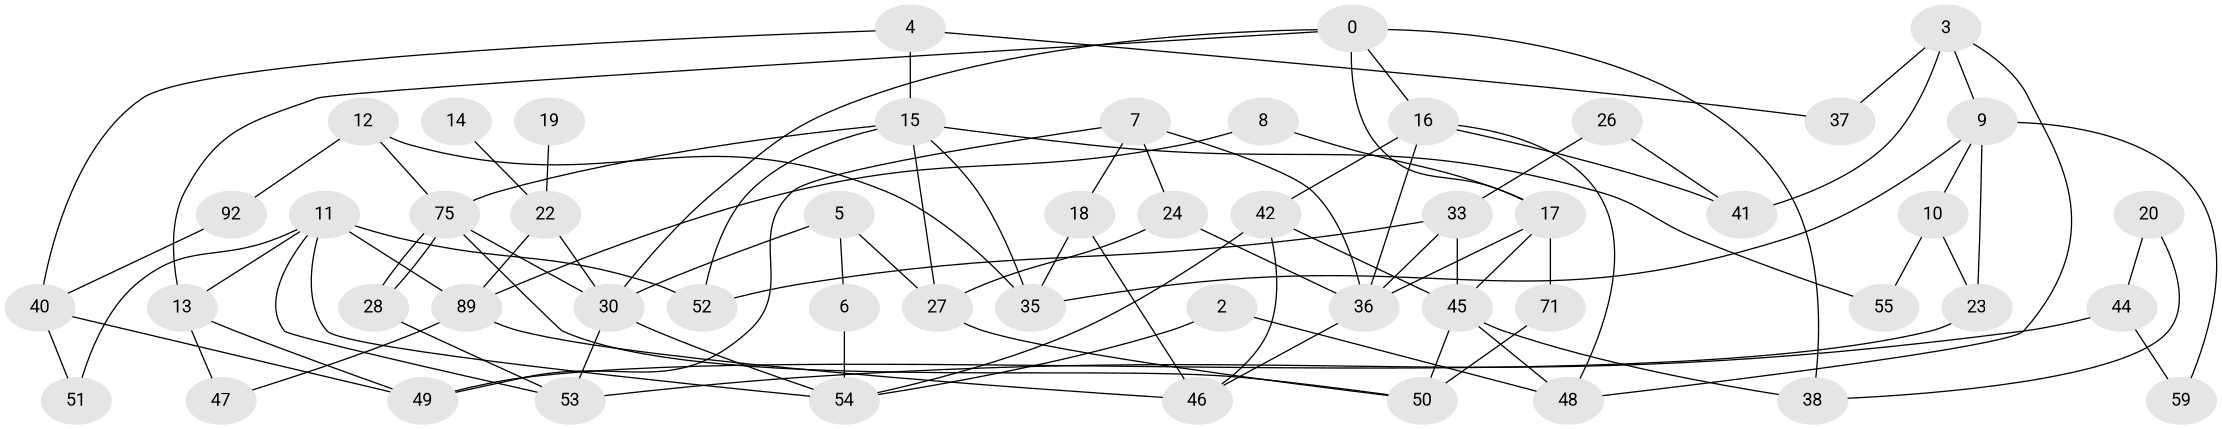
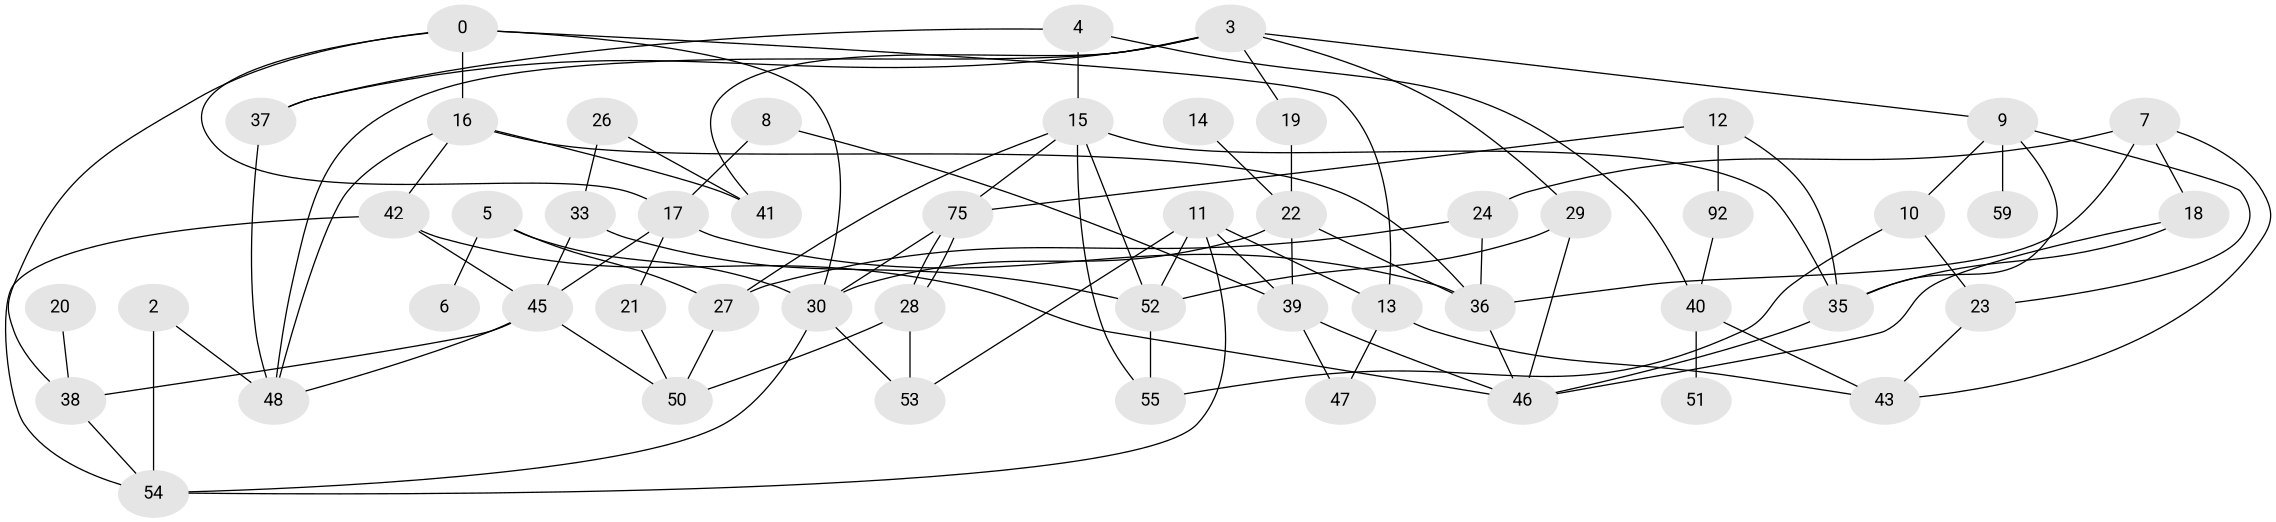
none -> (1261, 75)
none -> (1576, 215)
(1411, 261) -> (1379, 258)
none -> (252, 262)
(162, 267) -> none
(467, 308) -> (1293, 308)
(1550, 308) -> (631, 308)
(2122, 308) -> none
(844, 354) -> (112, 447)
none -> (1151, 354)
none -> (1710, 354)
(905, 372) -> (800, 356)
(423, 401) -> (1885, 401)
